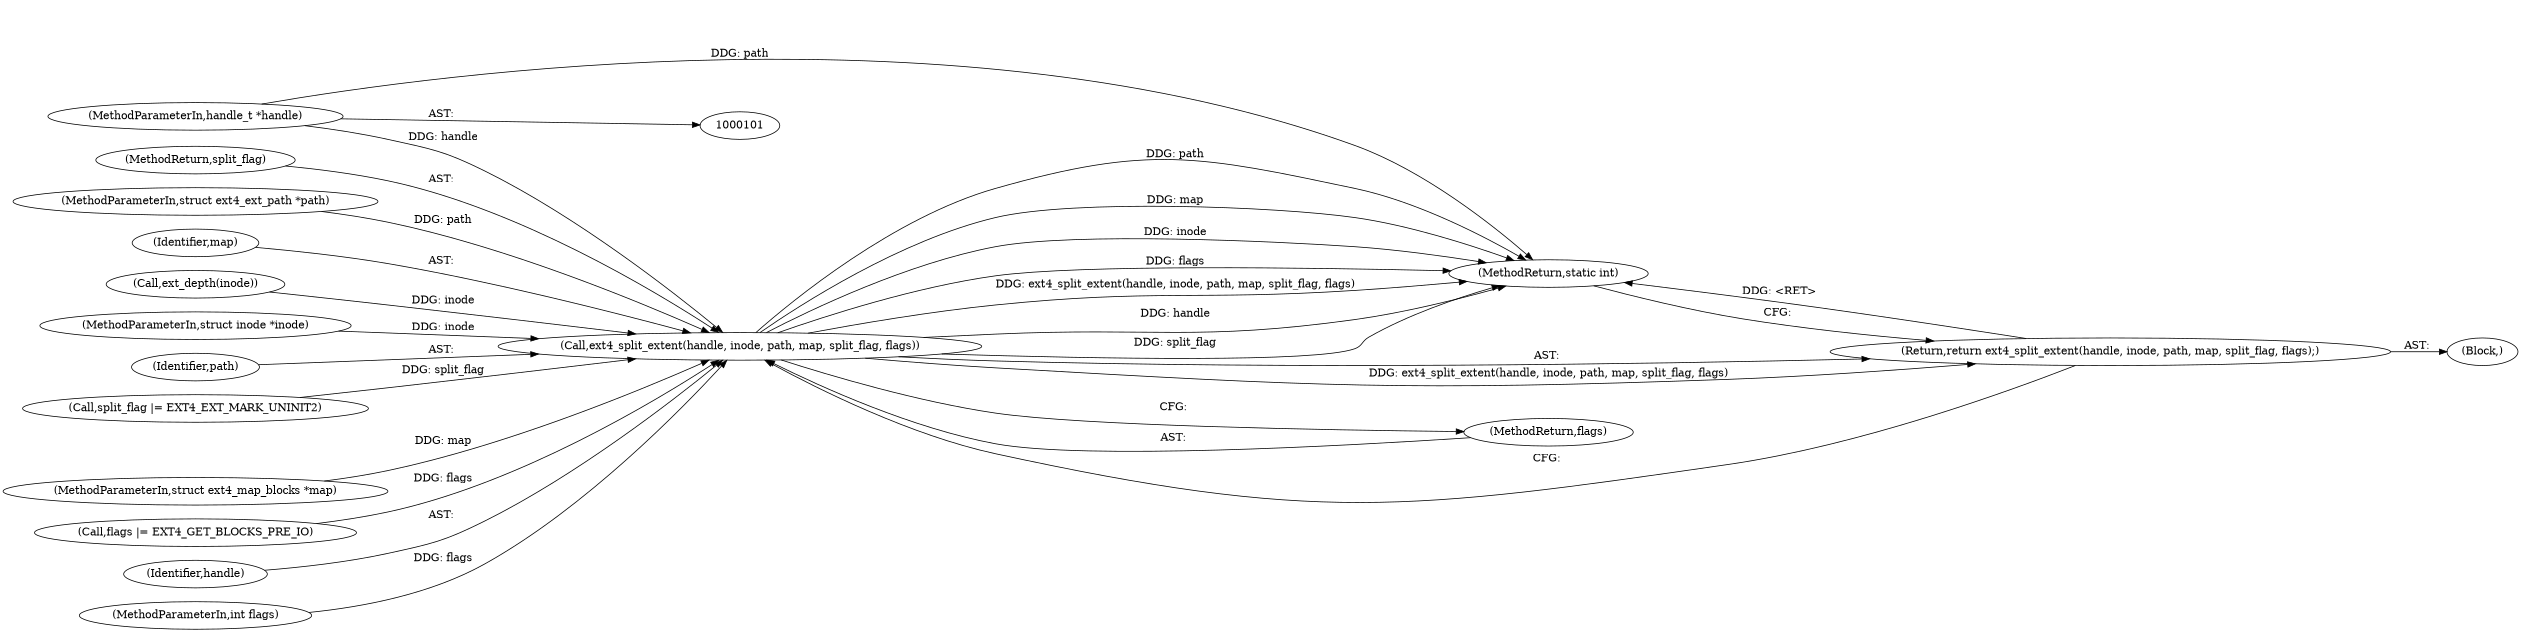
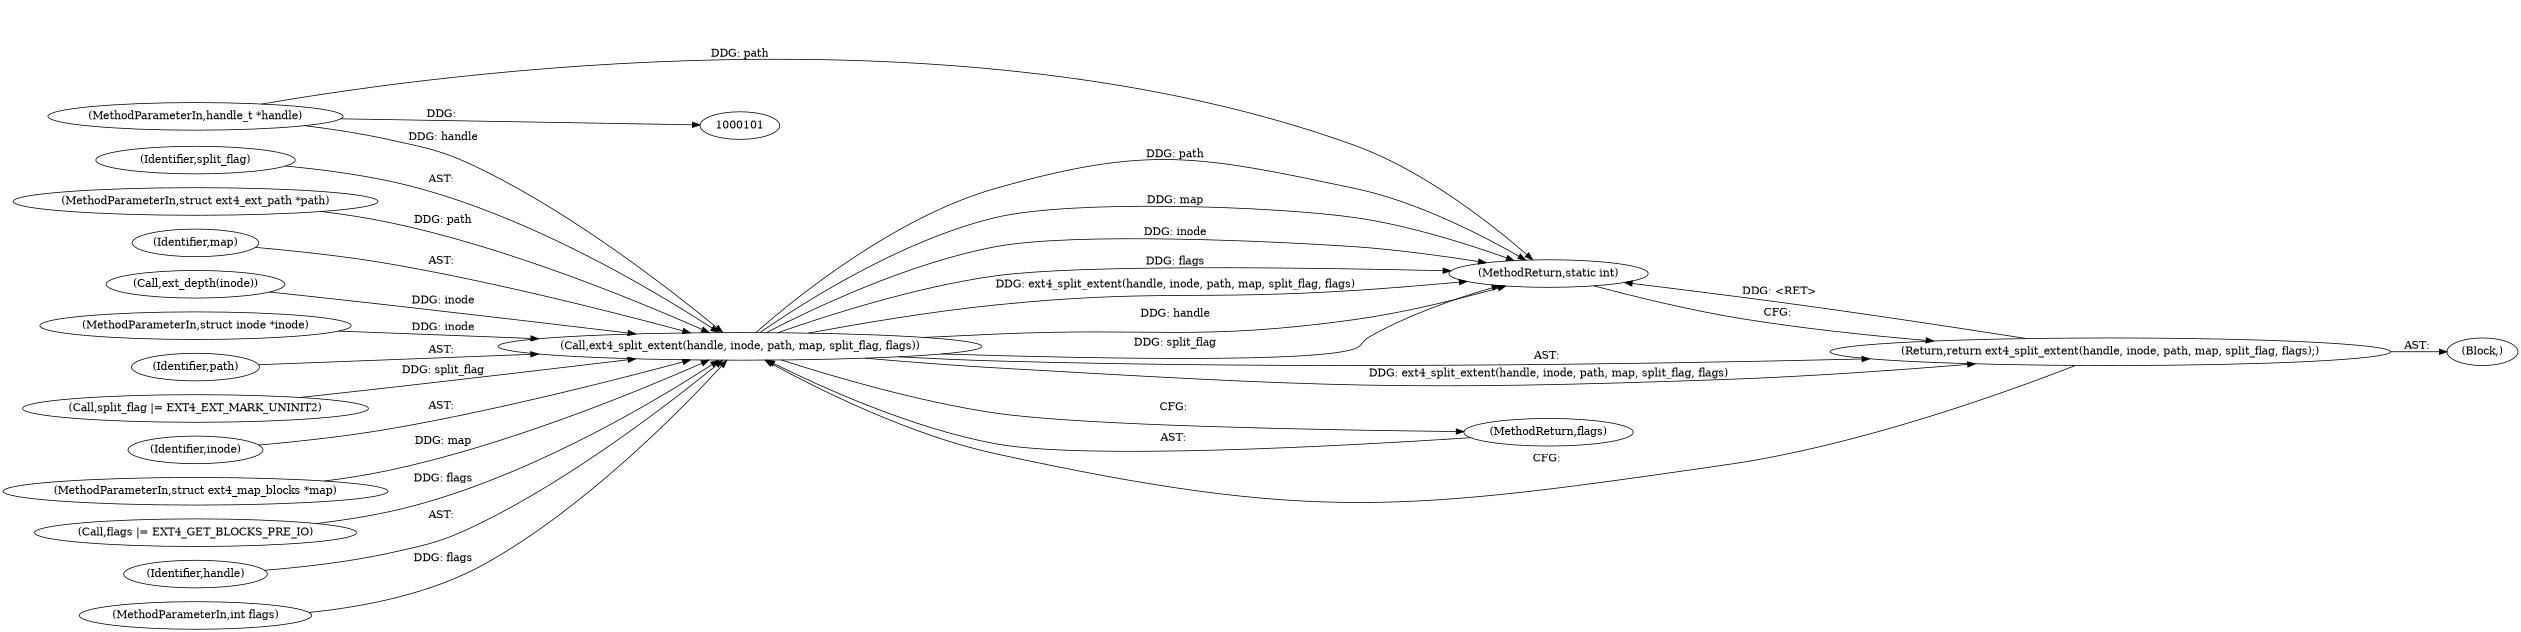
(443, 114) -> (443, 114)
(196, 160) -> (196, 160)
none -> (196, 450)
